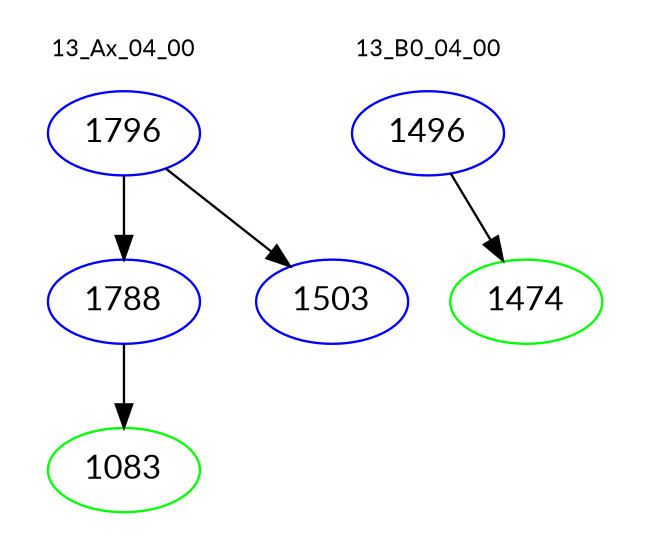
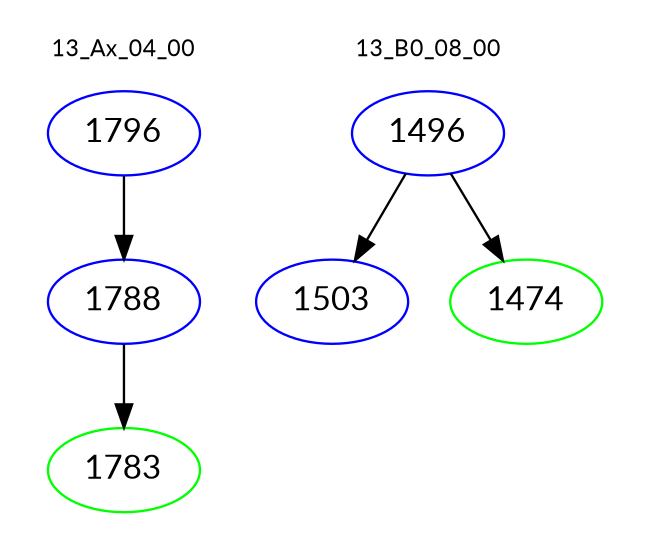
(429, 50) -> (429, 50)
(205, 200) -> (386, 207)
(124, 470) -> (124, 470)
